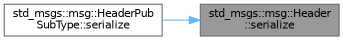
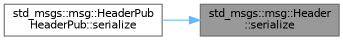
(83, 20) -> (83, 20)
